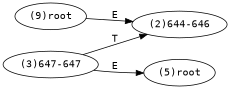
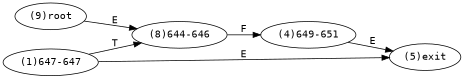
(180, 24) -> (180, 35)
none -> (308, 35)
(51, 65) -> (51, 62)
(180, 73) -> (425, 57)
